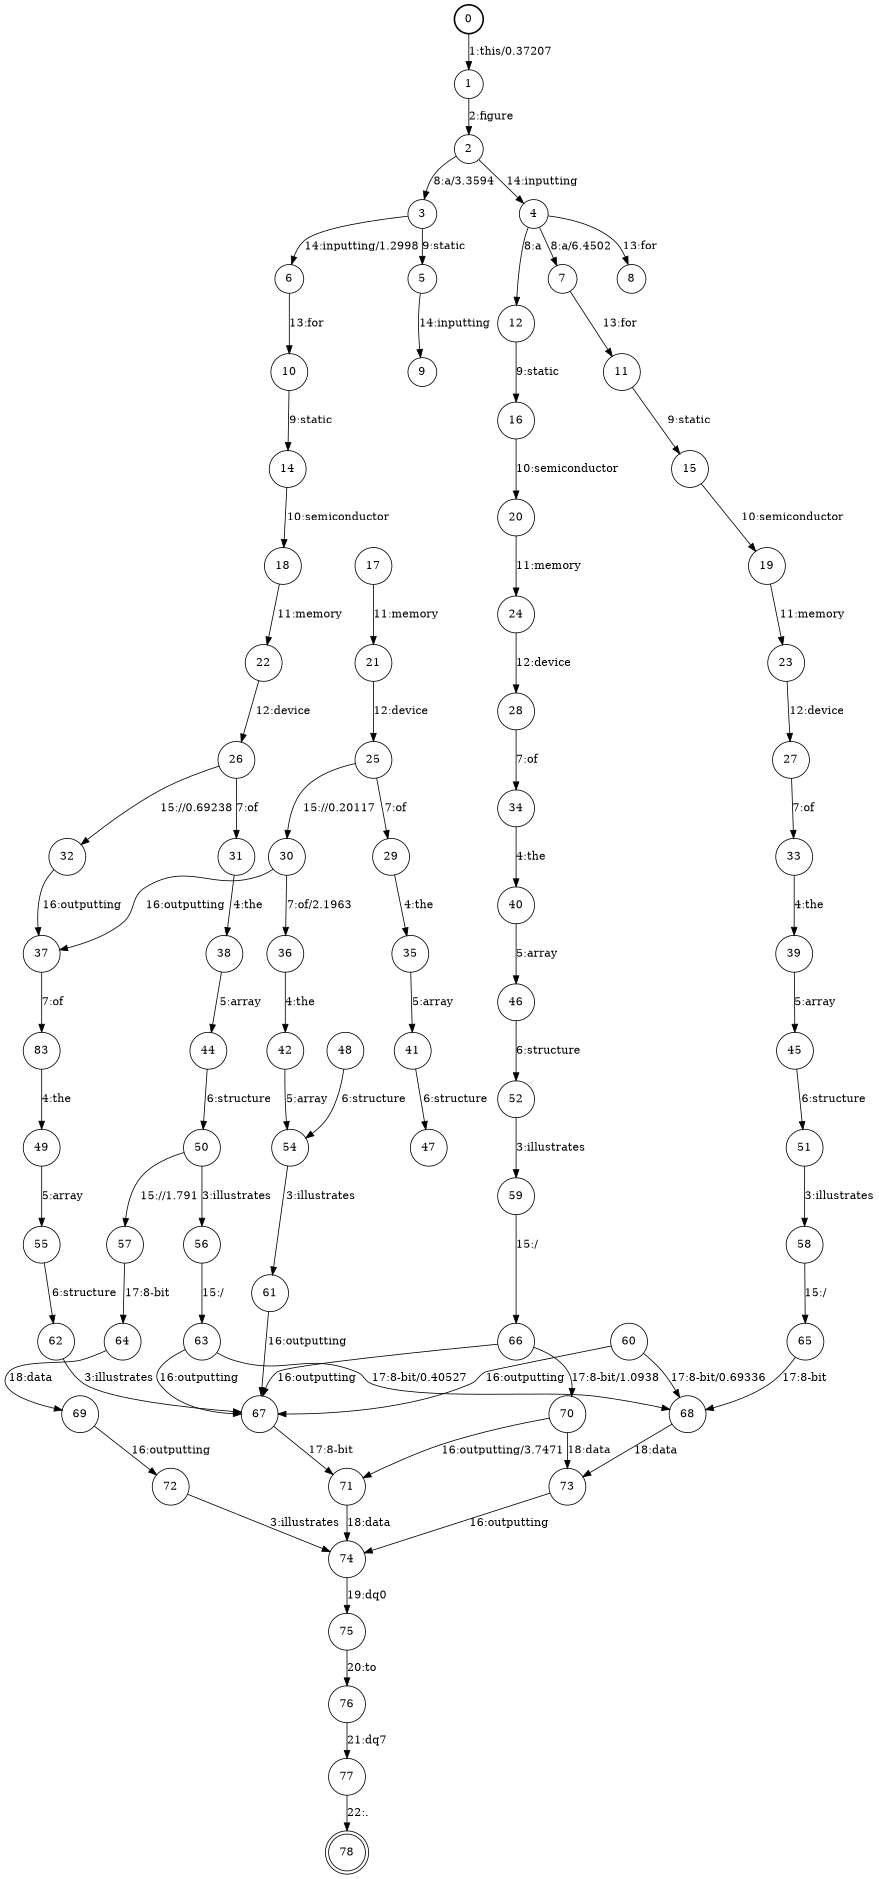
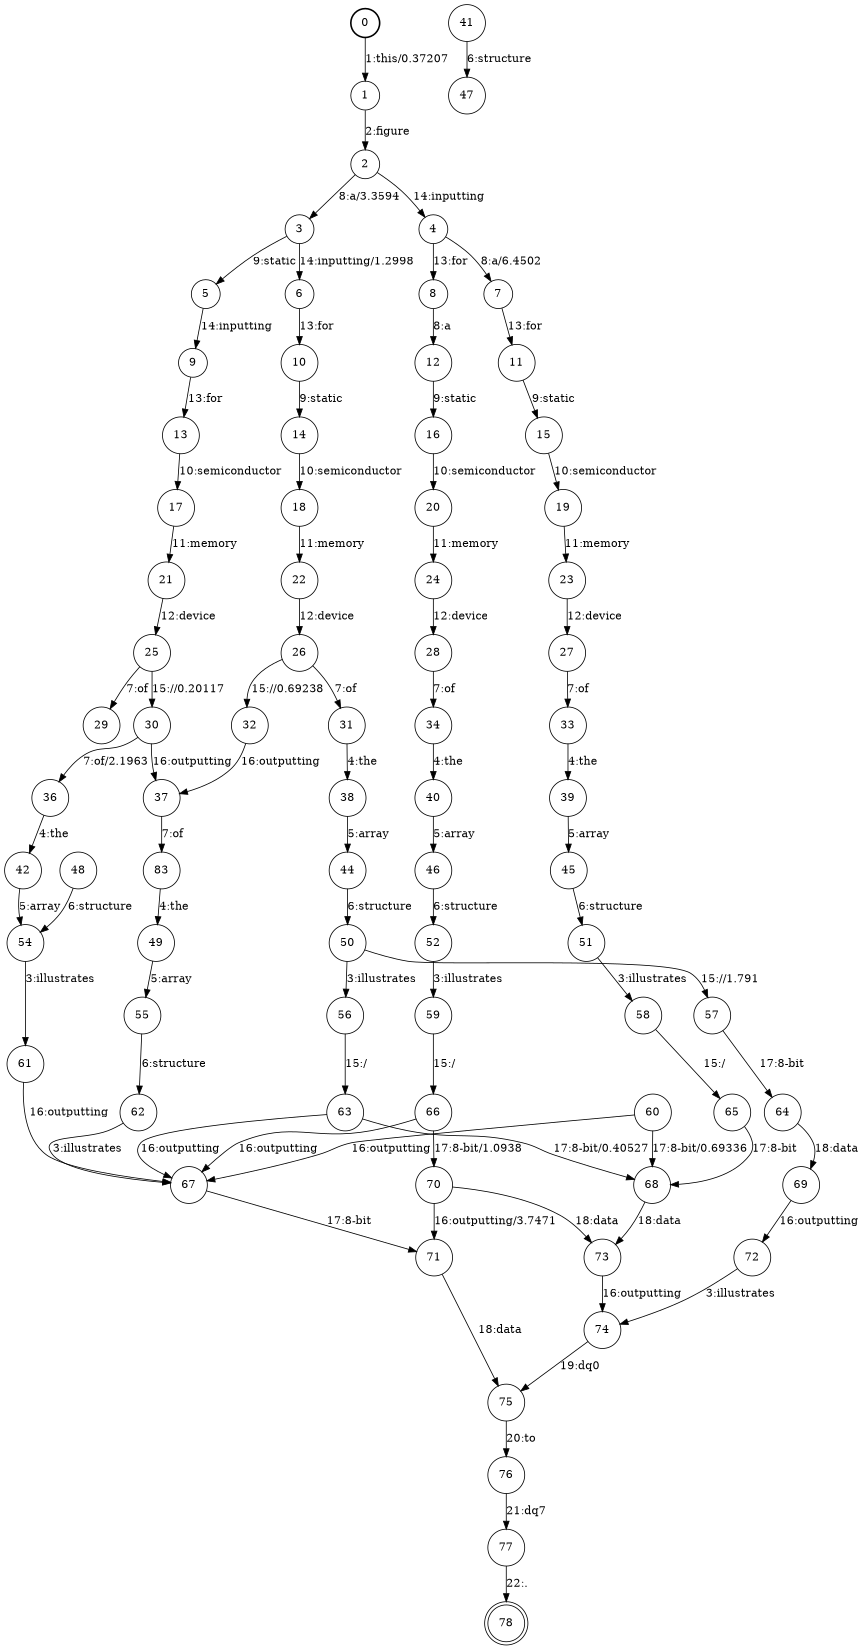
(520, 262) -> (433, 323)
none -> (181, 435)
(410, 954) -> none
(347, 1519) -> (468, 1326)
